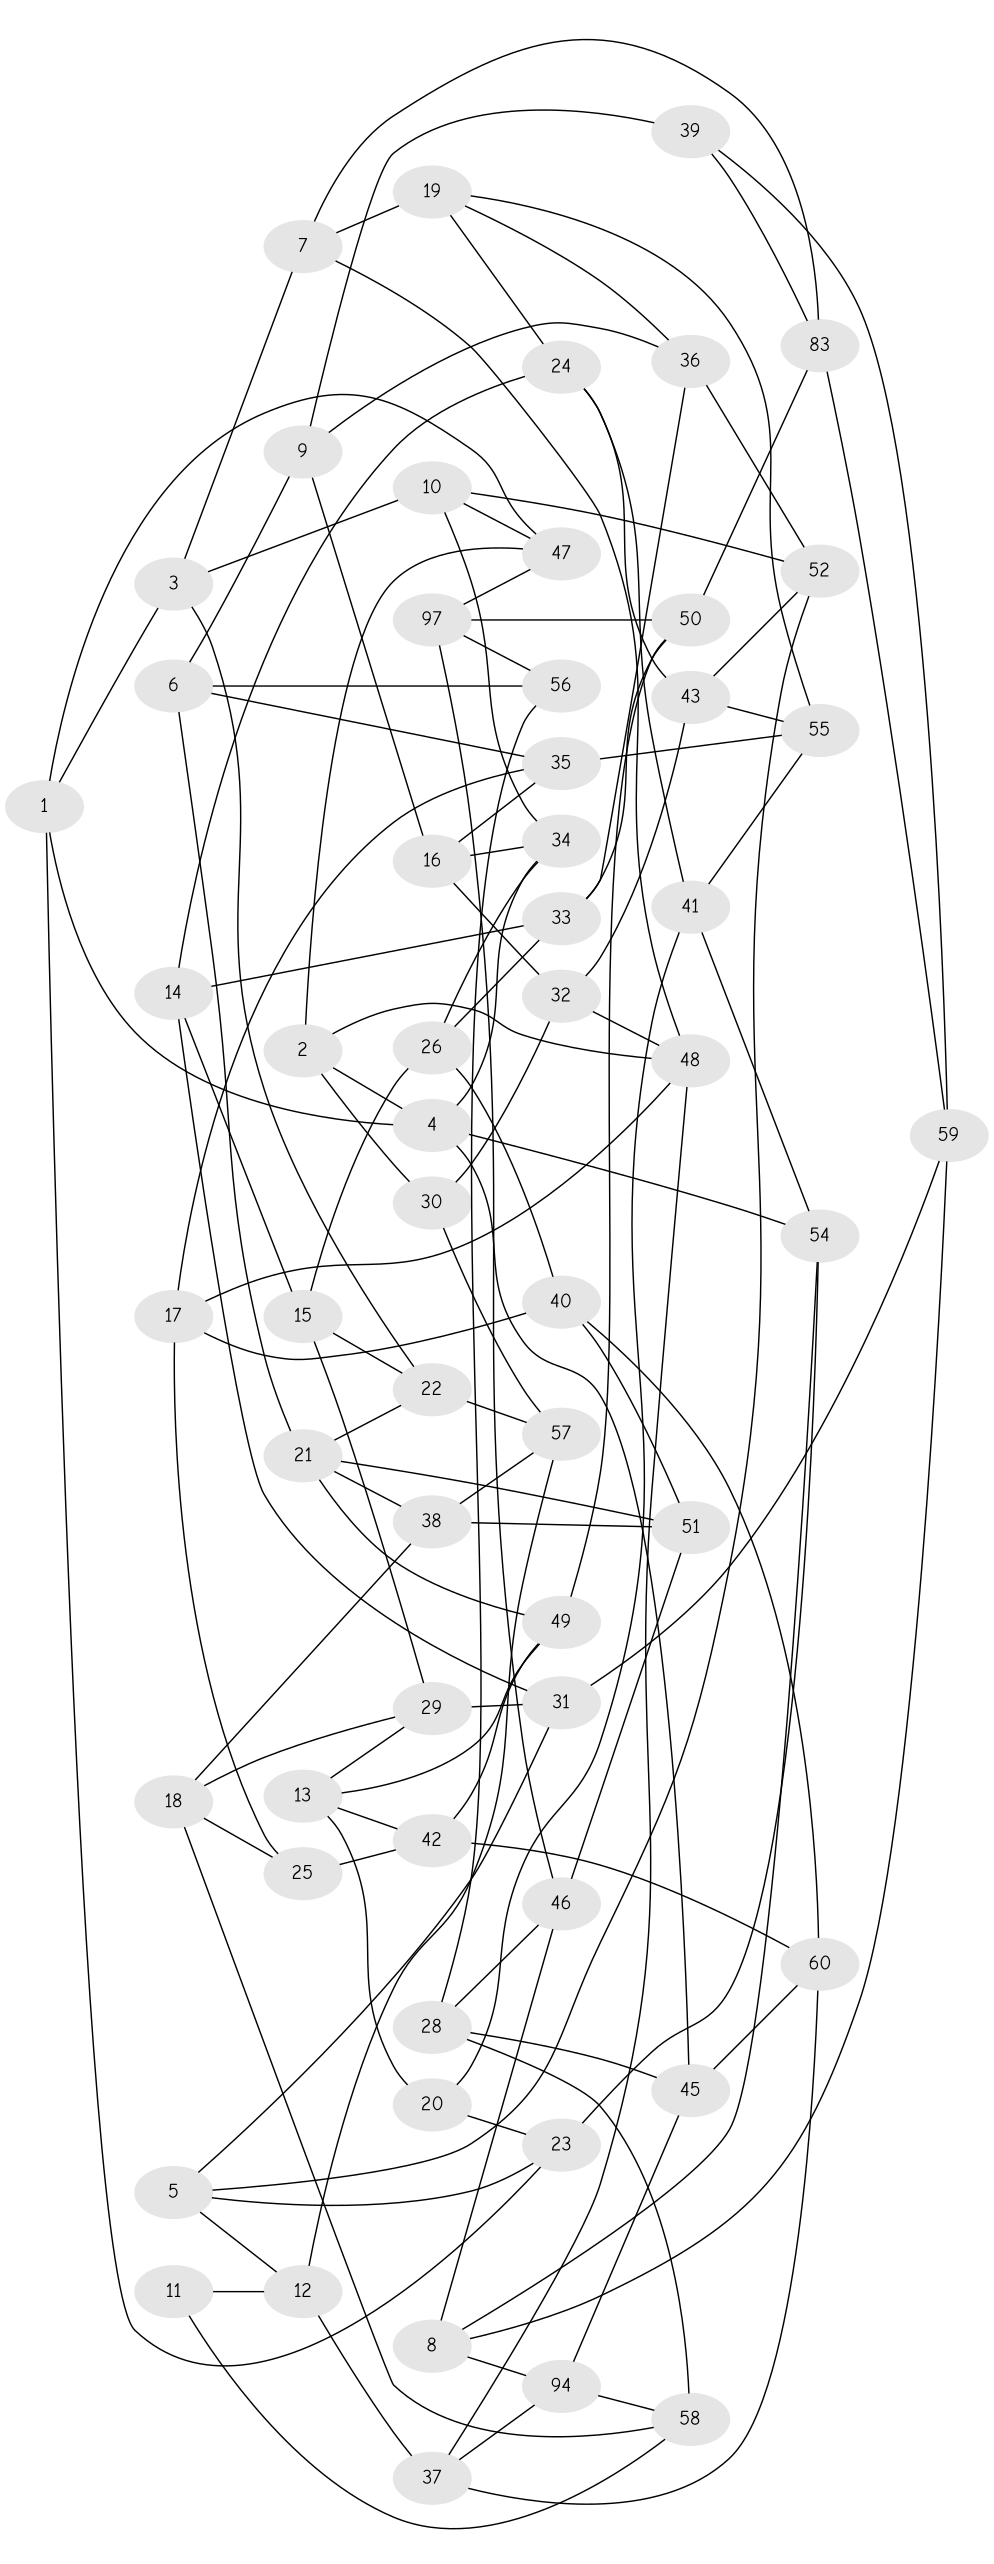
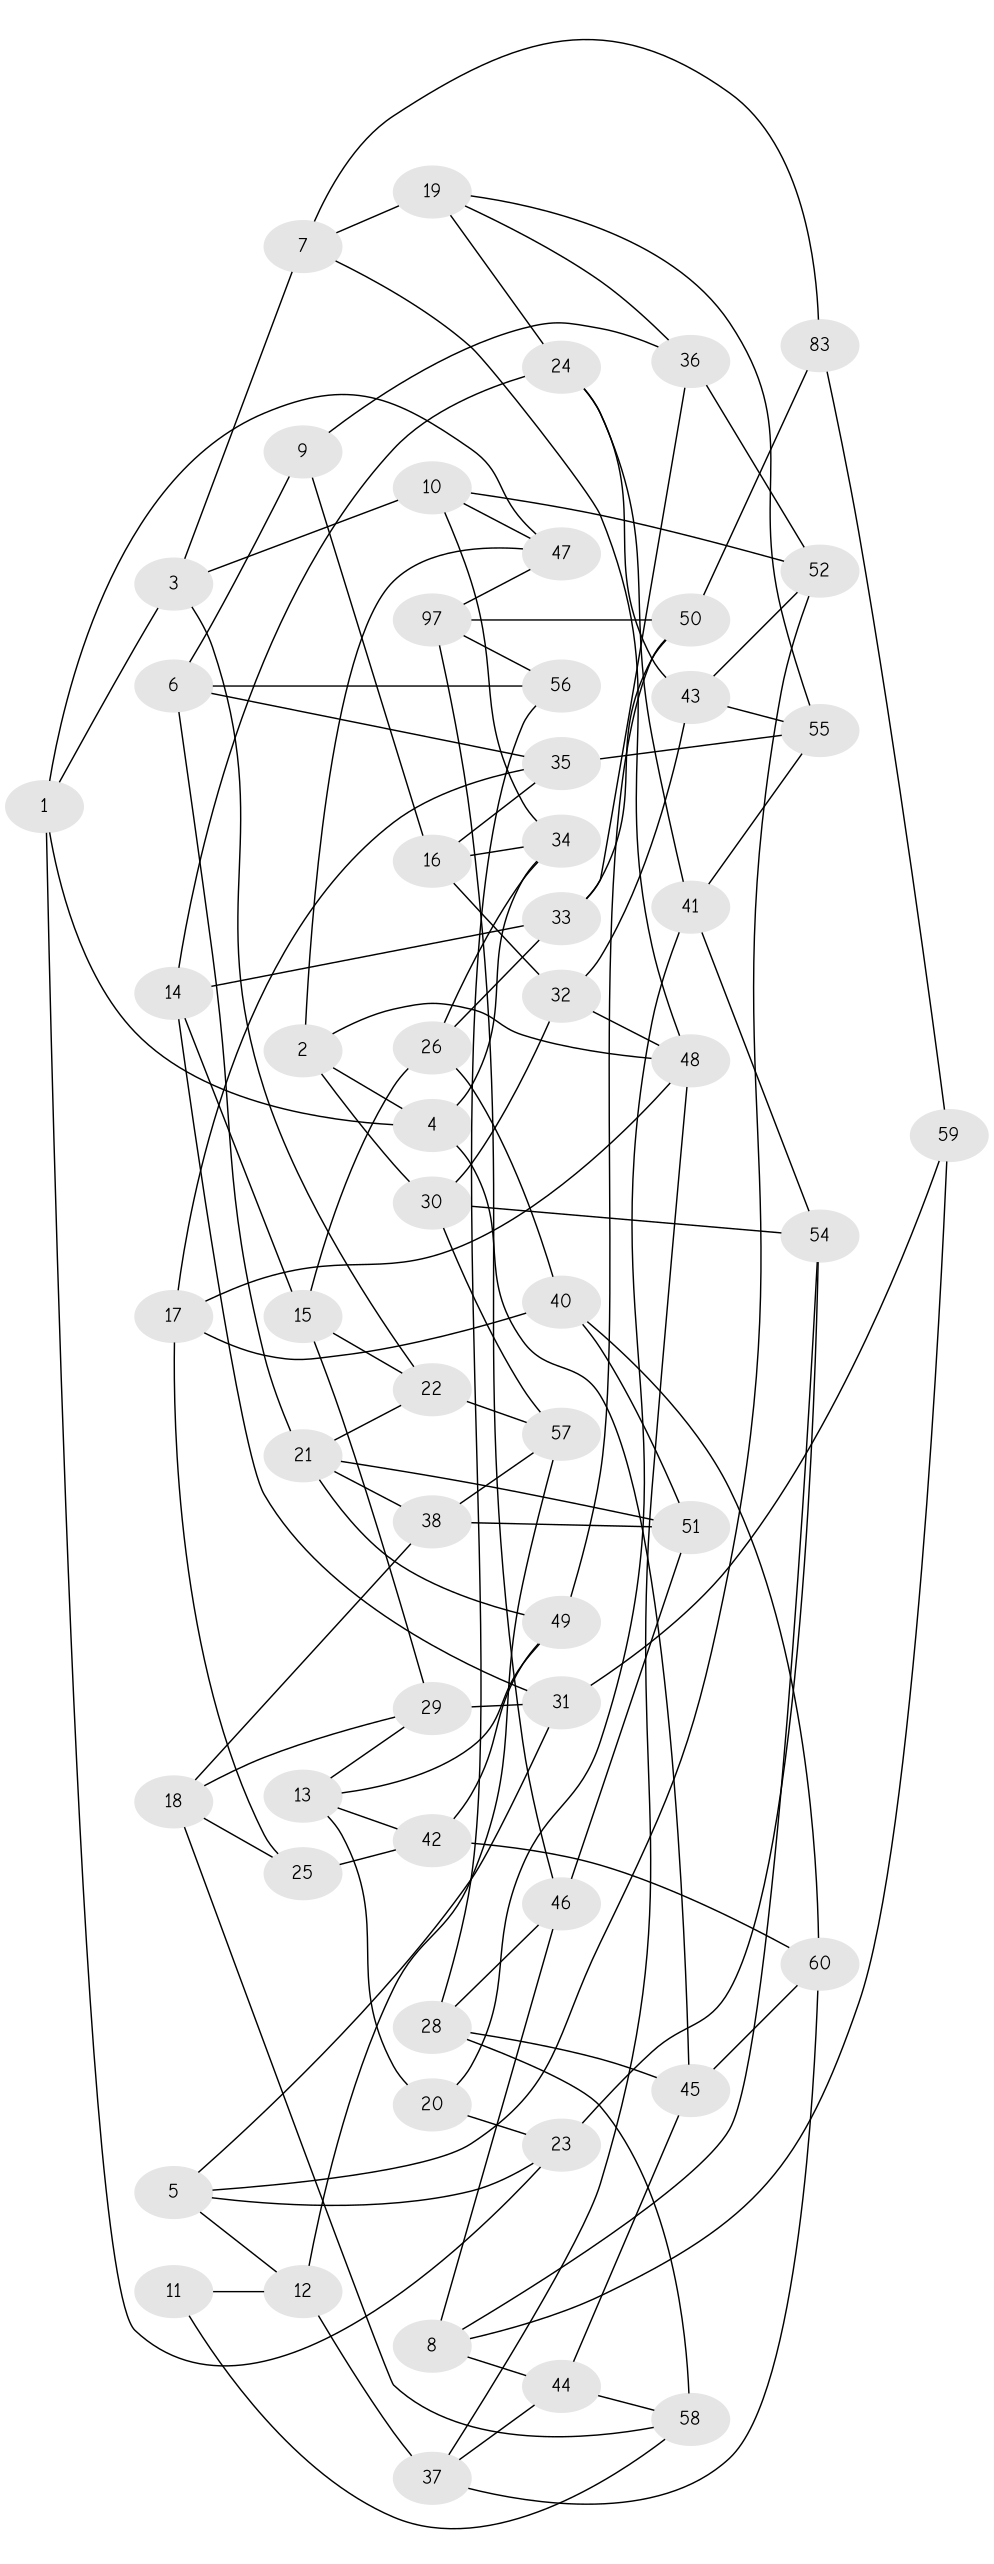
(691, 132) -> none
(620, 1174) -> (619, 1219)
(562, 2386) -> (562, 2386)
